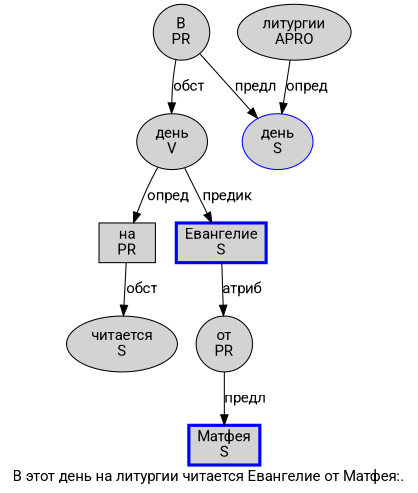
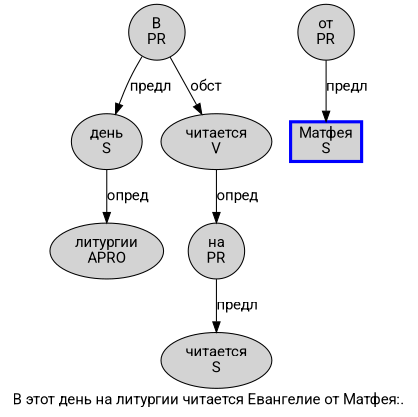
(287, 82) -> (107, 191)
(172, 142) -> (216, 142)
(278, 142) -> (107, 142)
(127, 243) -> (216, 251)
(221, 243) -> none
(142, 289) -> (237, 306)
